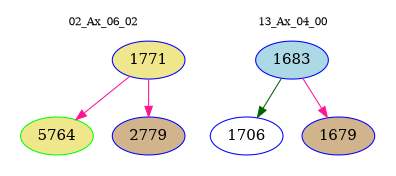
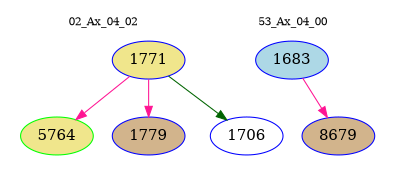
(103, 23) -> (103, 23)
(293, 23) -> (293, 23)
(272, 93) -> (187, 90)
(149, 136) -> (149, 136)
(338, 136) -> (338, 136)
